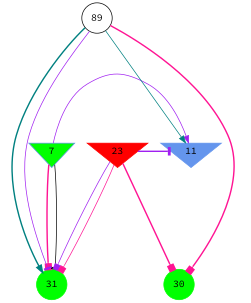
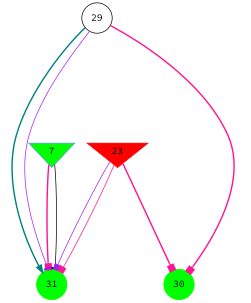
(97, 18) -> (97, 18)
(191, 151) -> none
